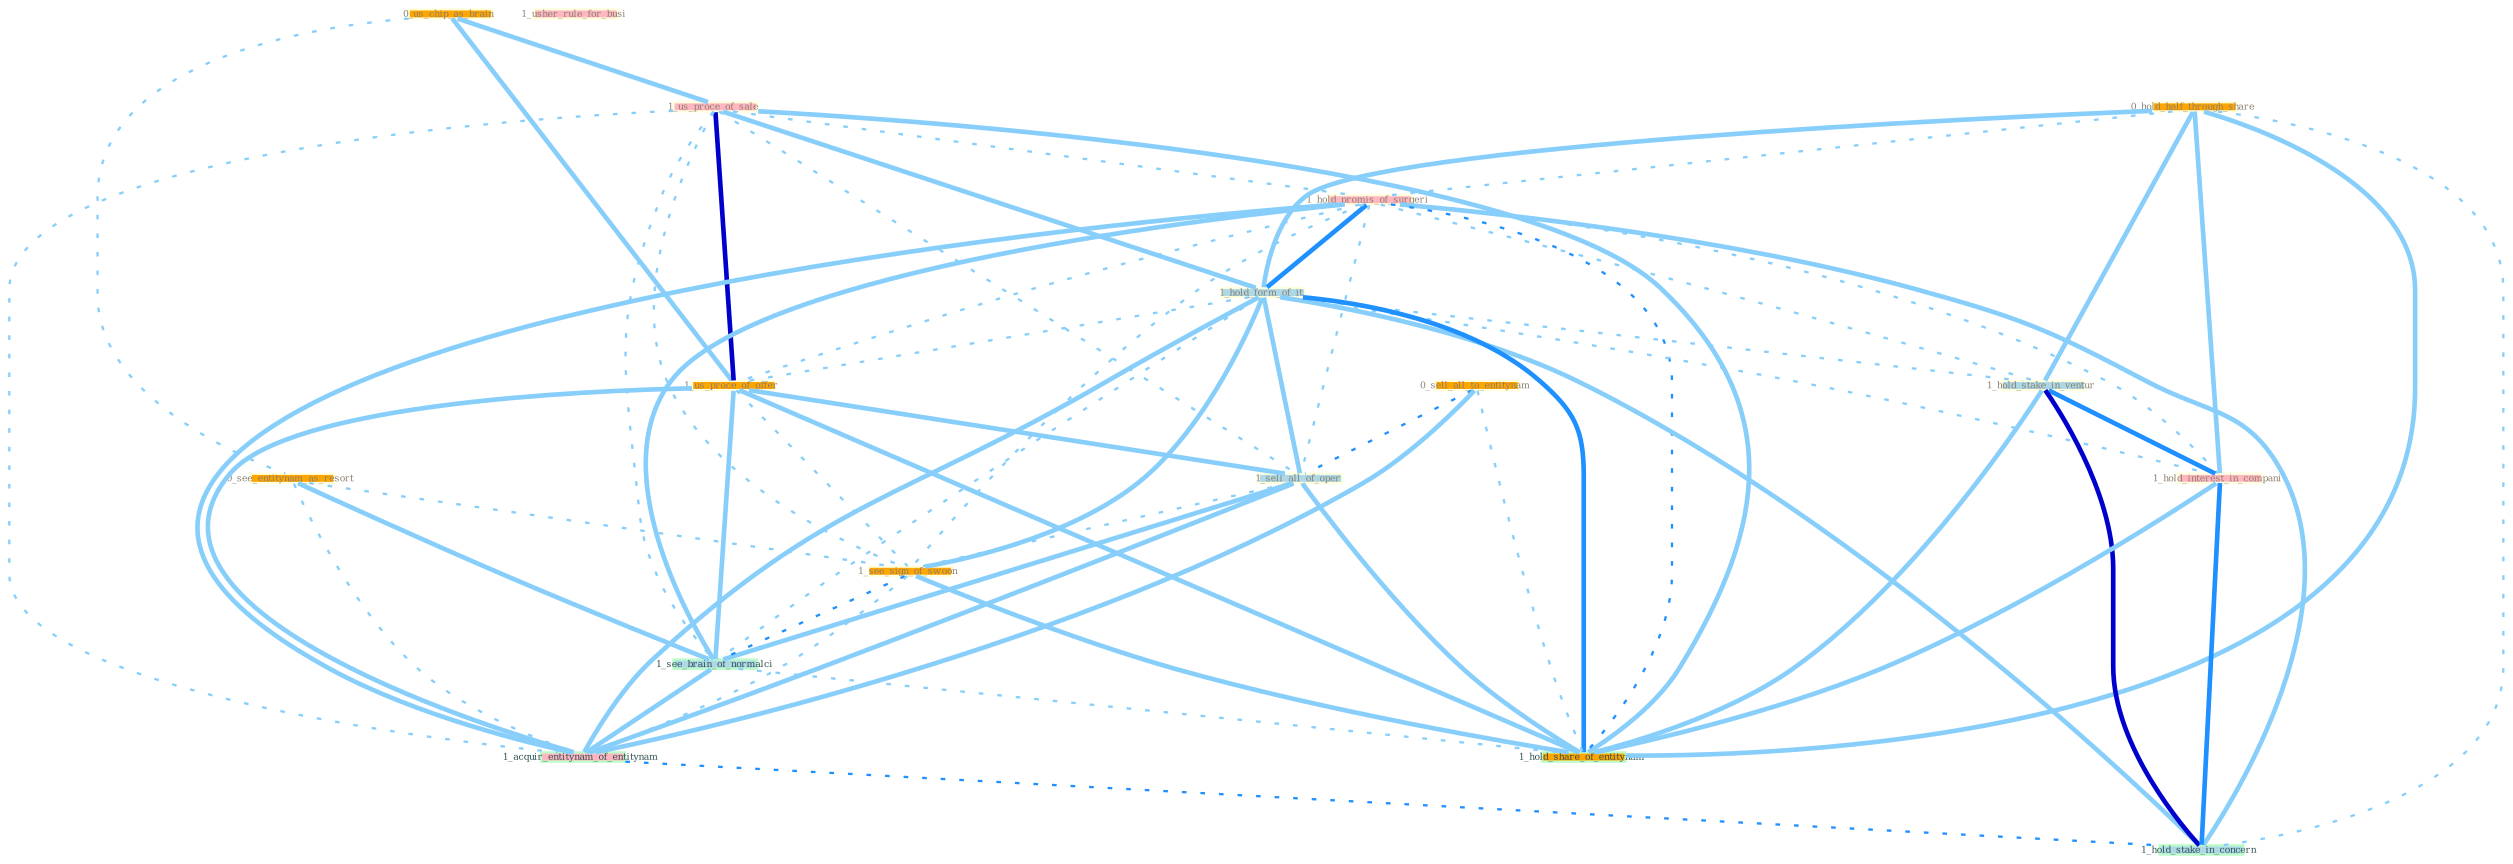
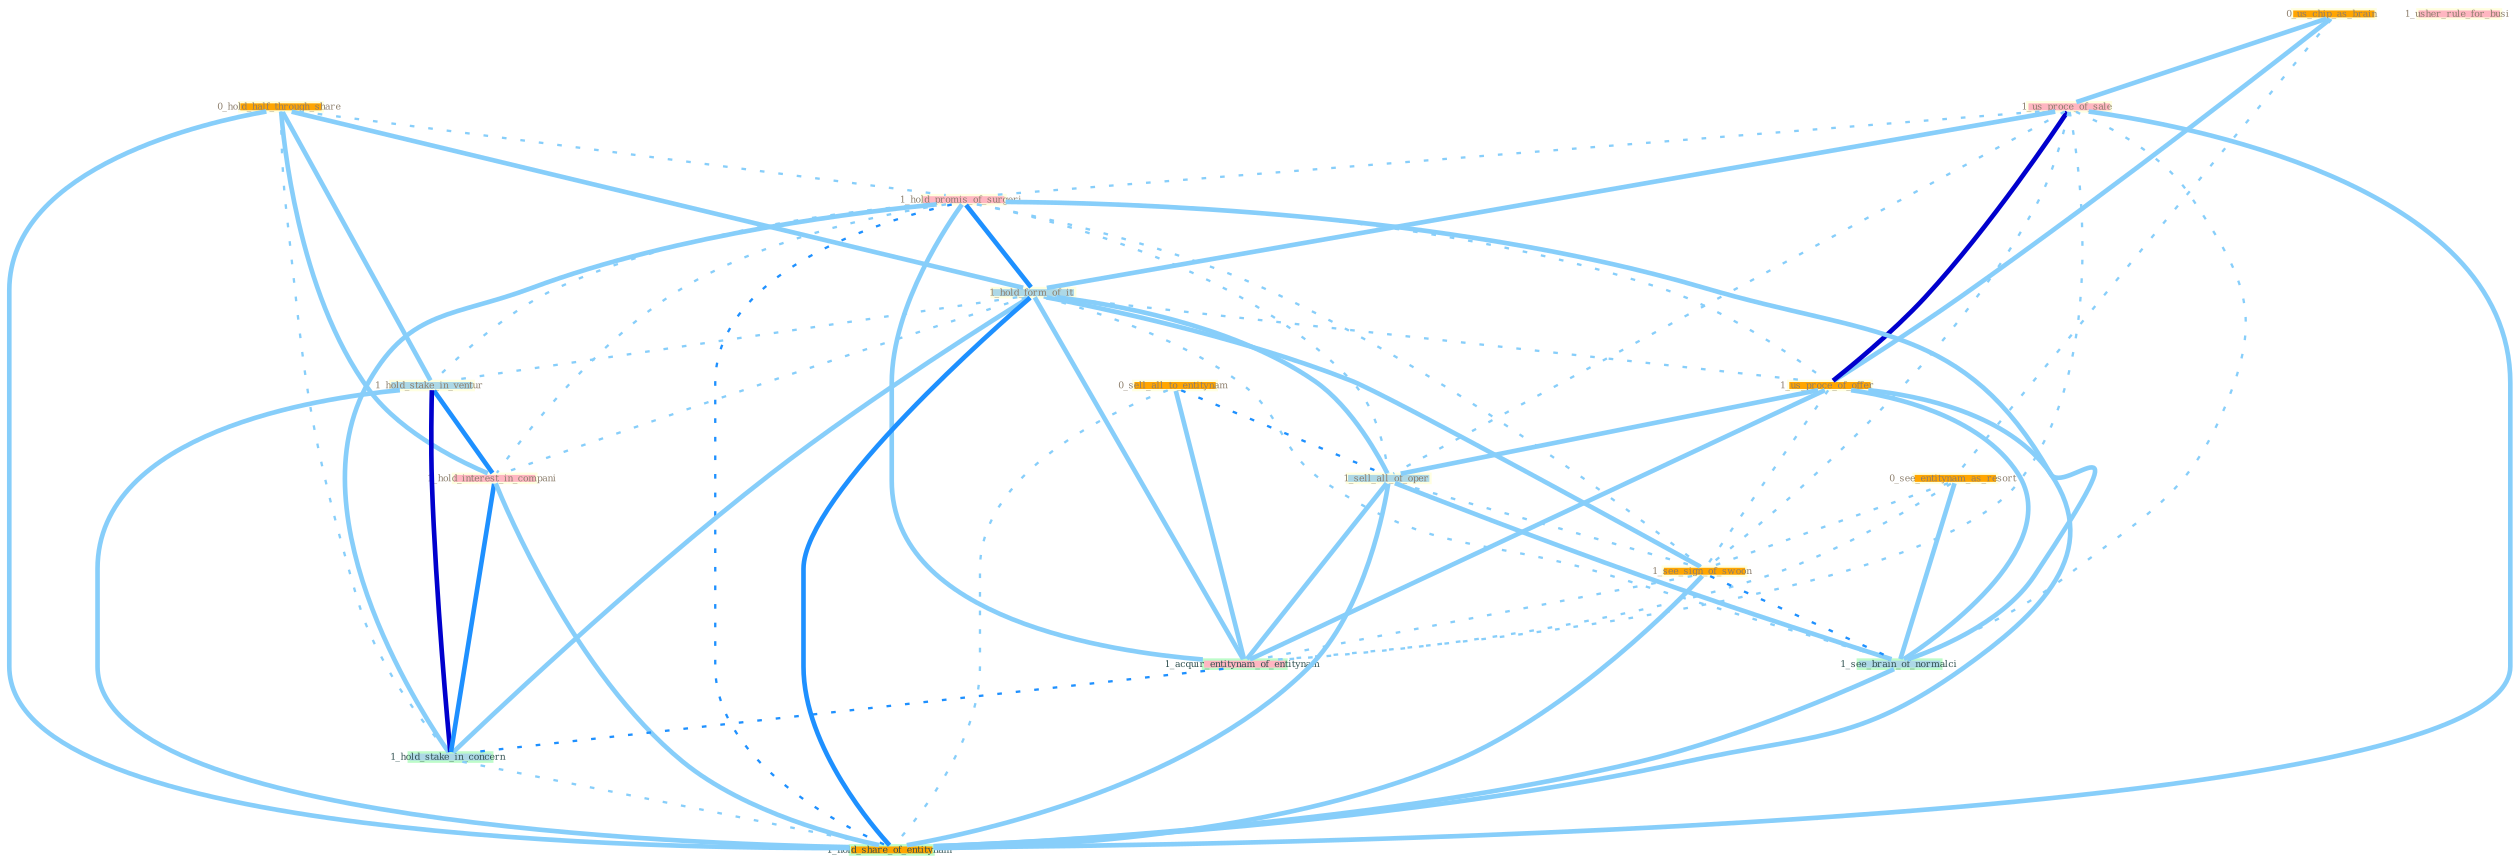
(649, 711) -> none
(1150, 711) -> (1423, 802)
none -> (671, 803)
